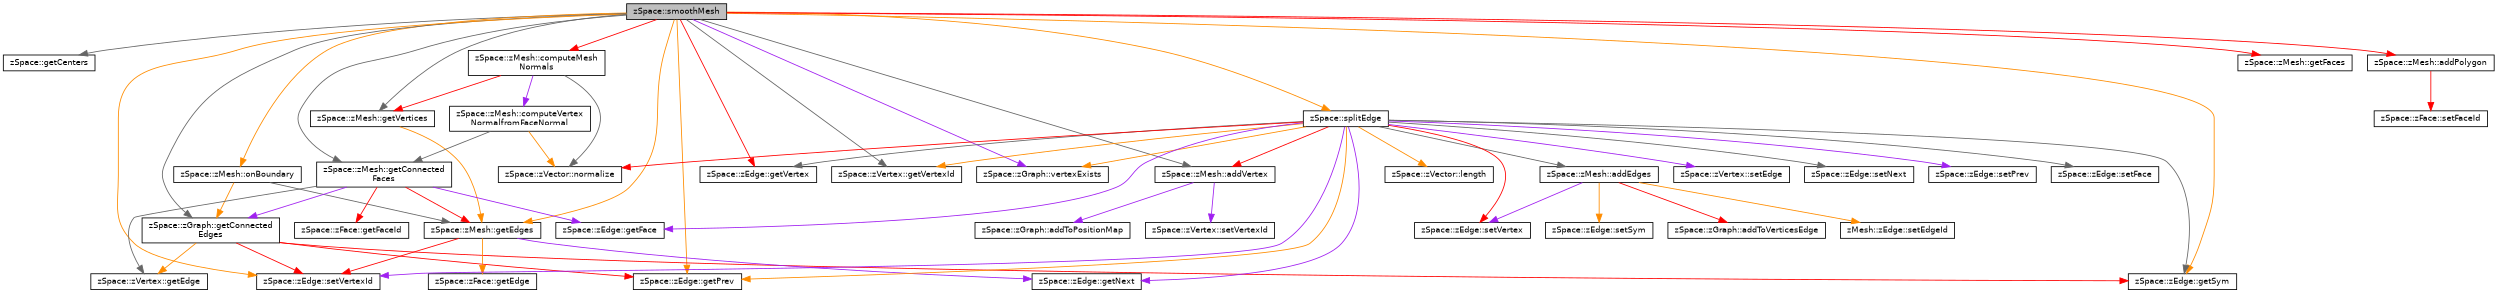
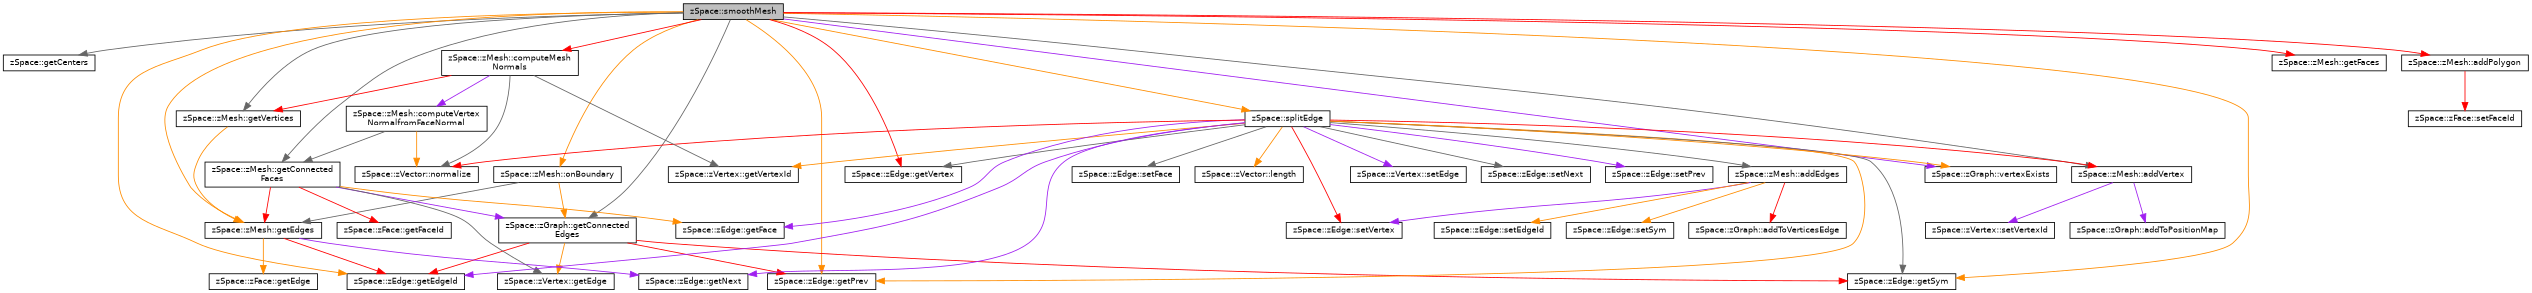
(783, 91) -> (622, 119)
(502, 204) -> (507, 204)
(1898, 230) -> (1492, 230)
(318, 282) -> (406, 282)
